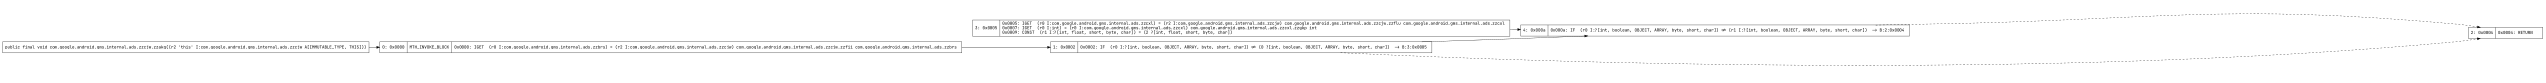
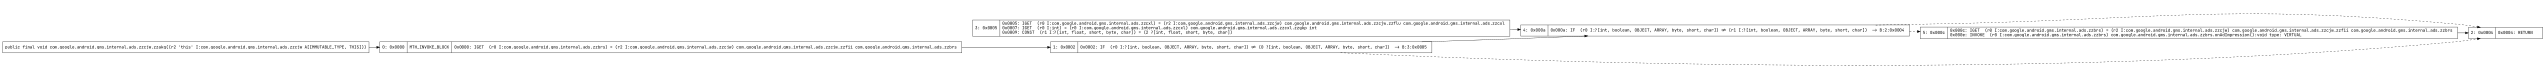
none -> (2189, 33)
